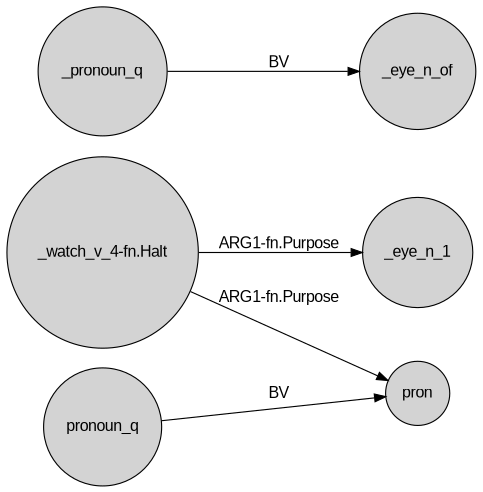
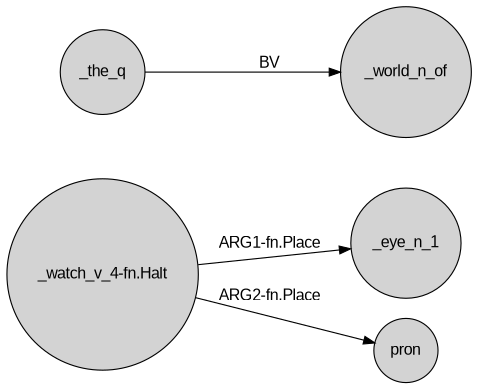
(103, 71) -> (103, 72)
(418, 71) -> (406, 72)
(279, 244) -> (270, 244)
(279, 298) -> (270, 296)
(103, 427) -> none
